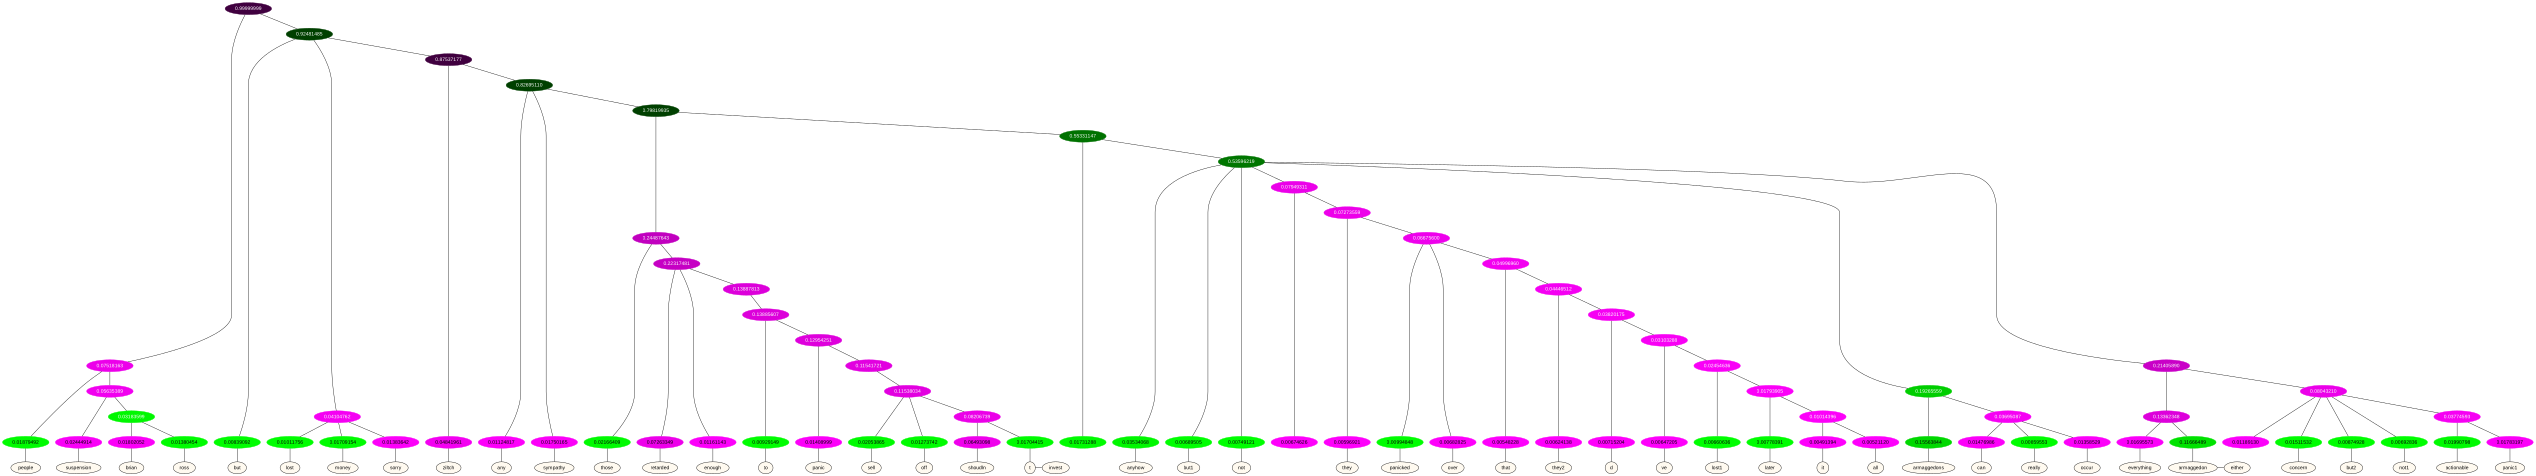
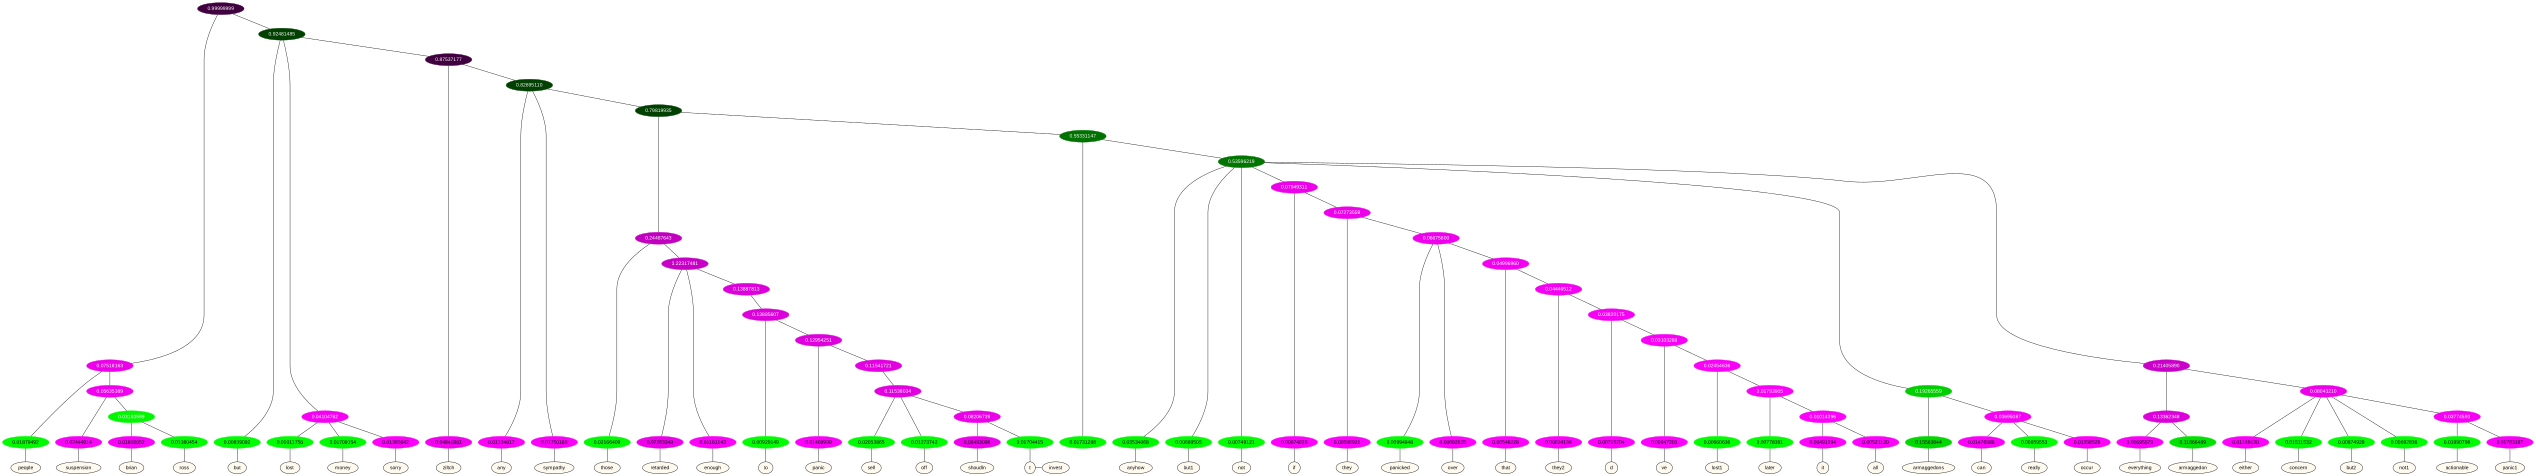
none -> (1294, 468)
(2221, 468) -> (2246, 455)
